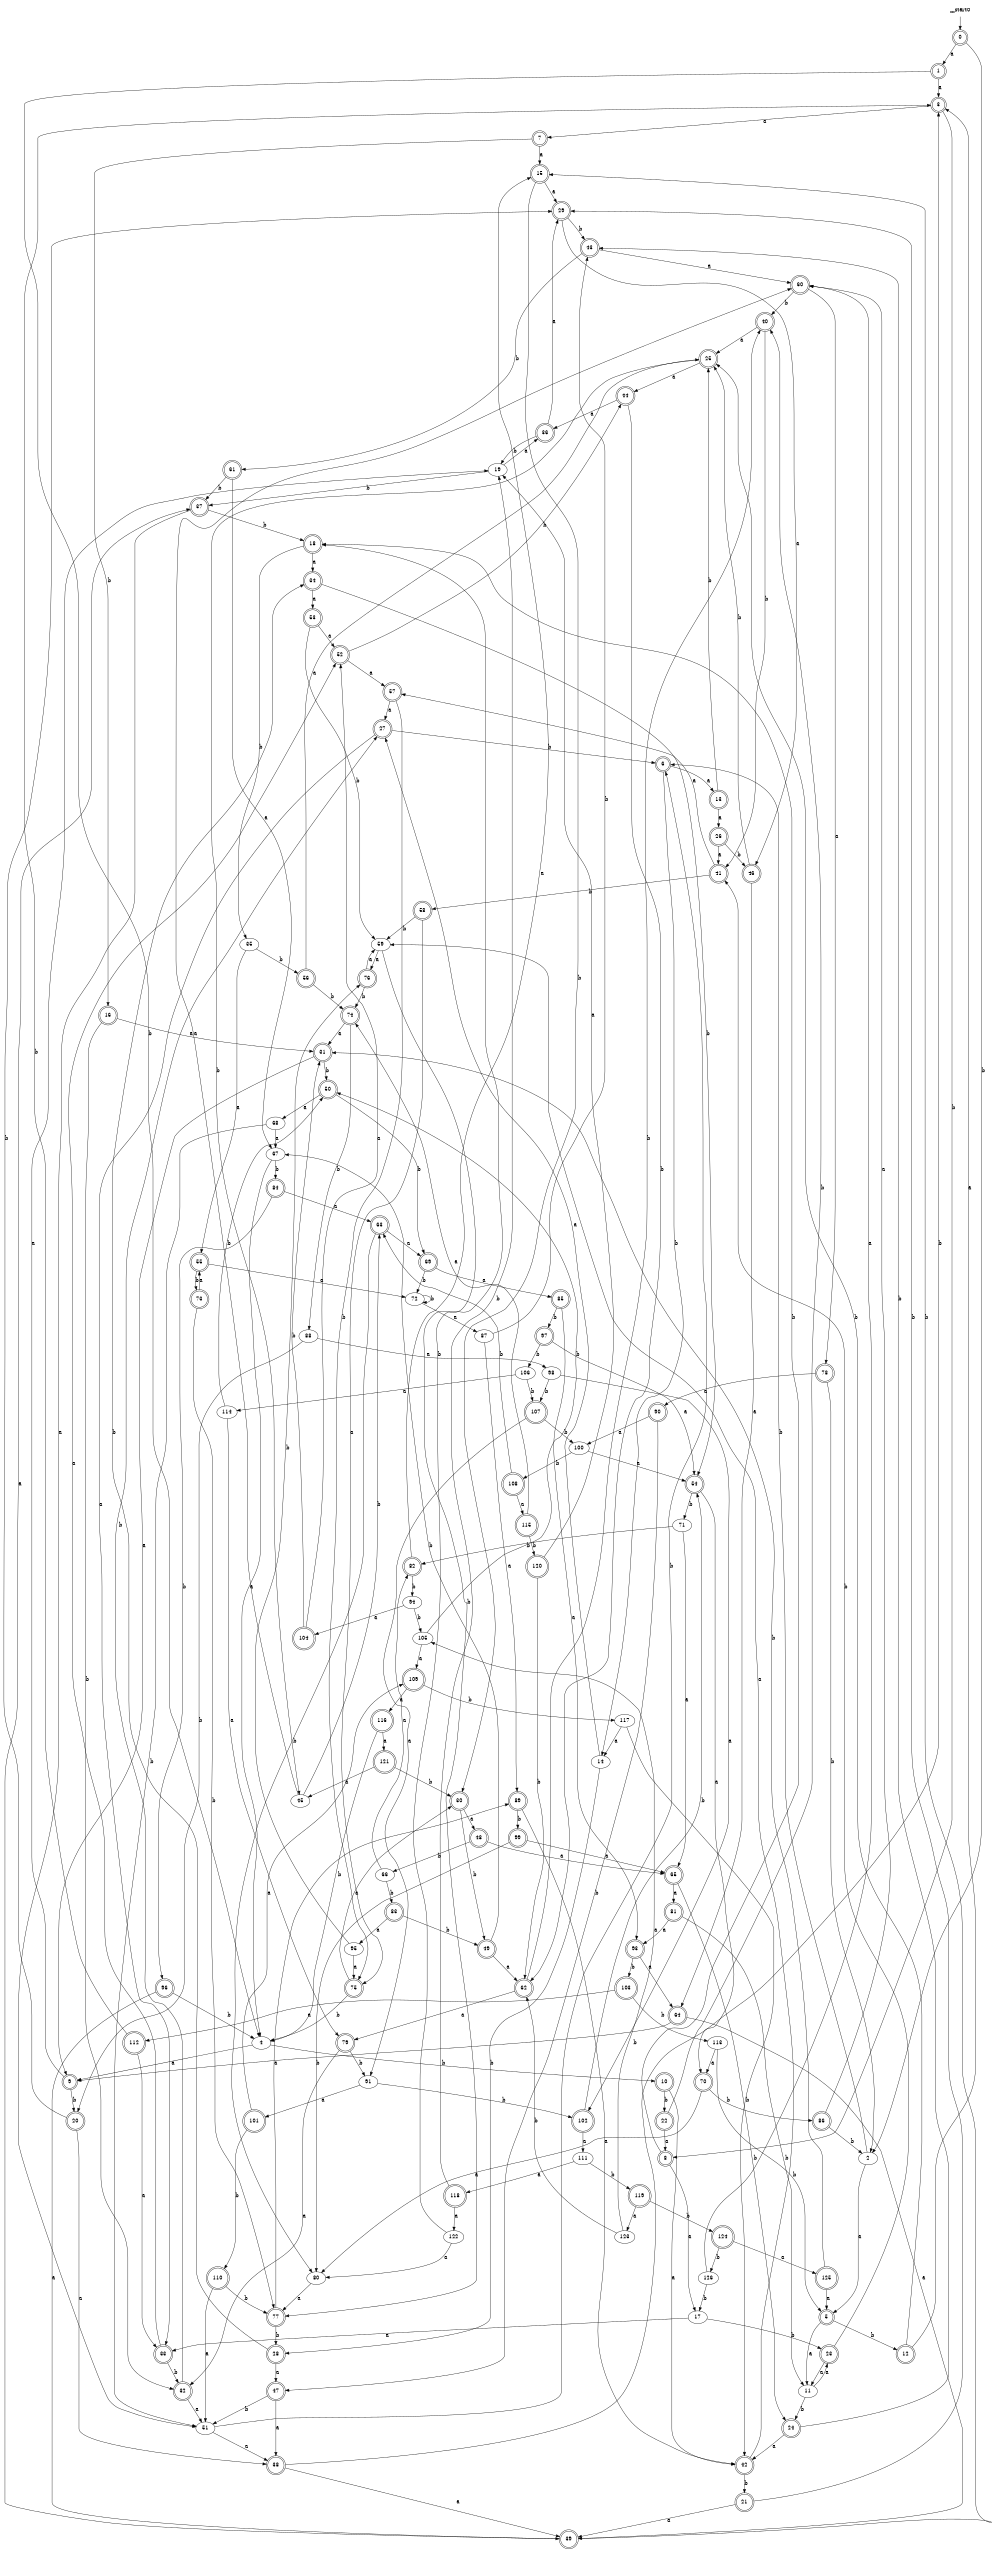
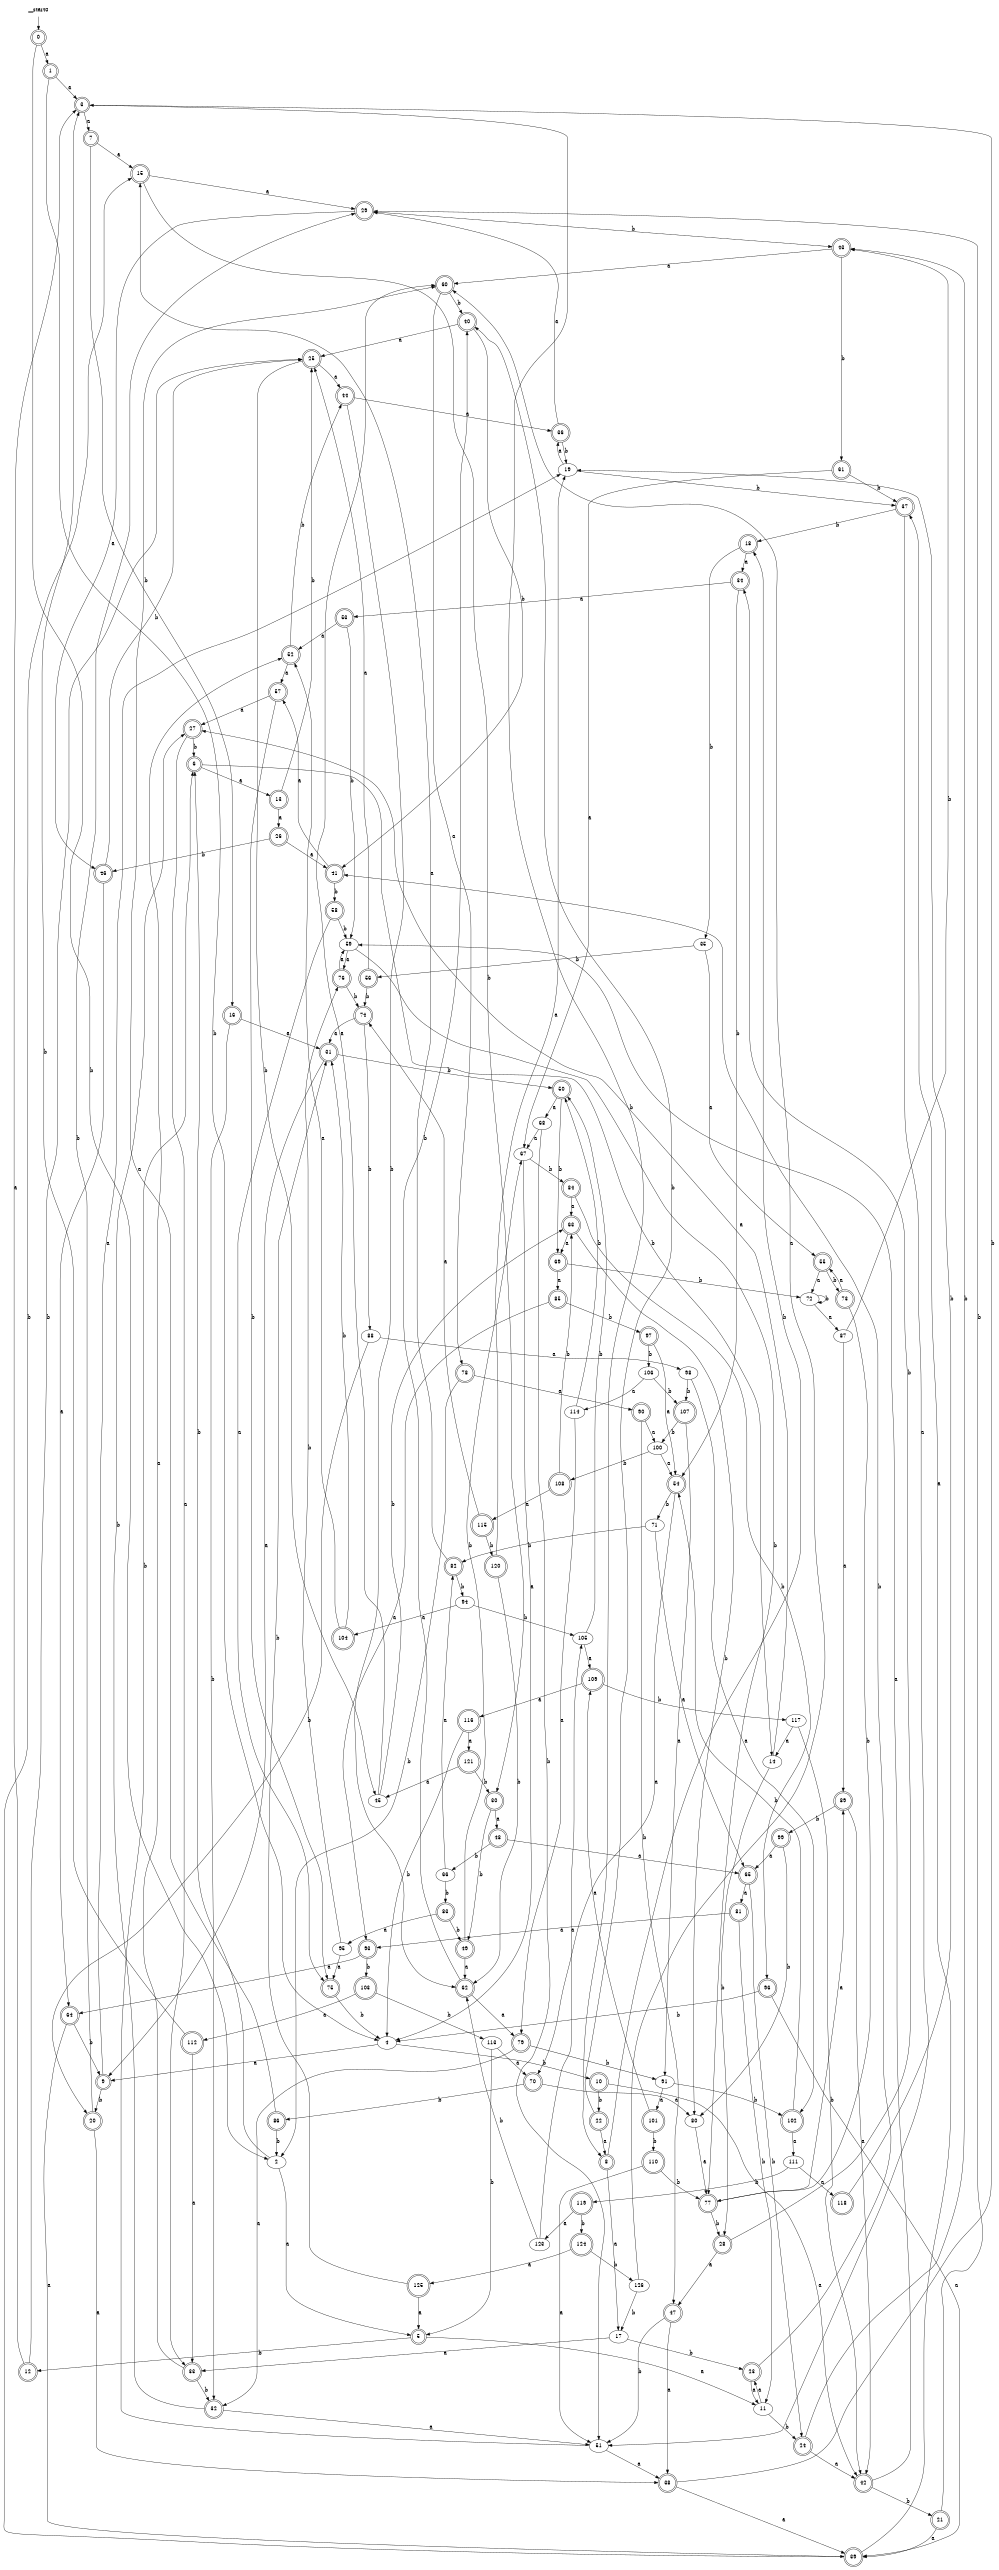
(364, 1877) -> none
(454, 2237) -> none
